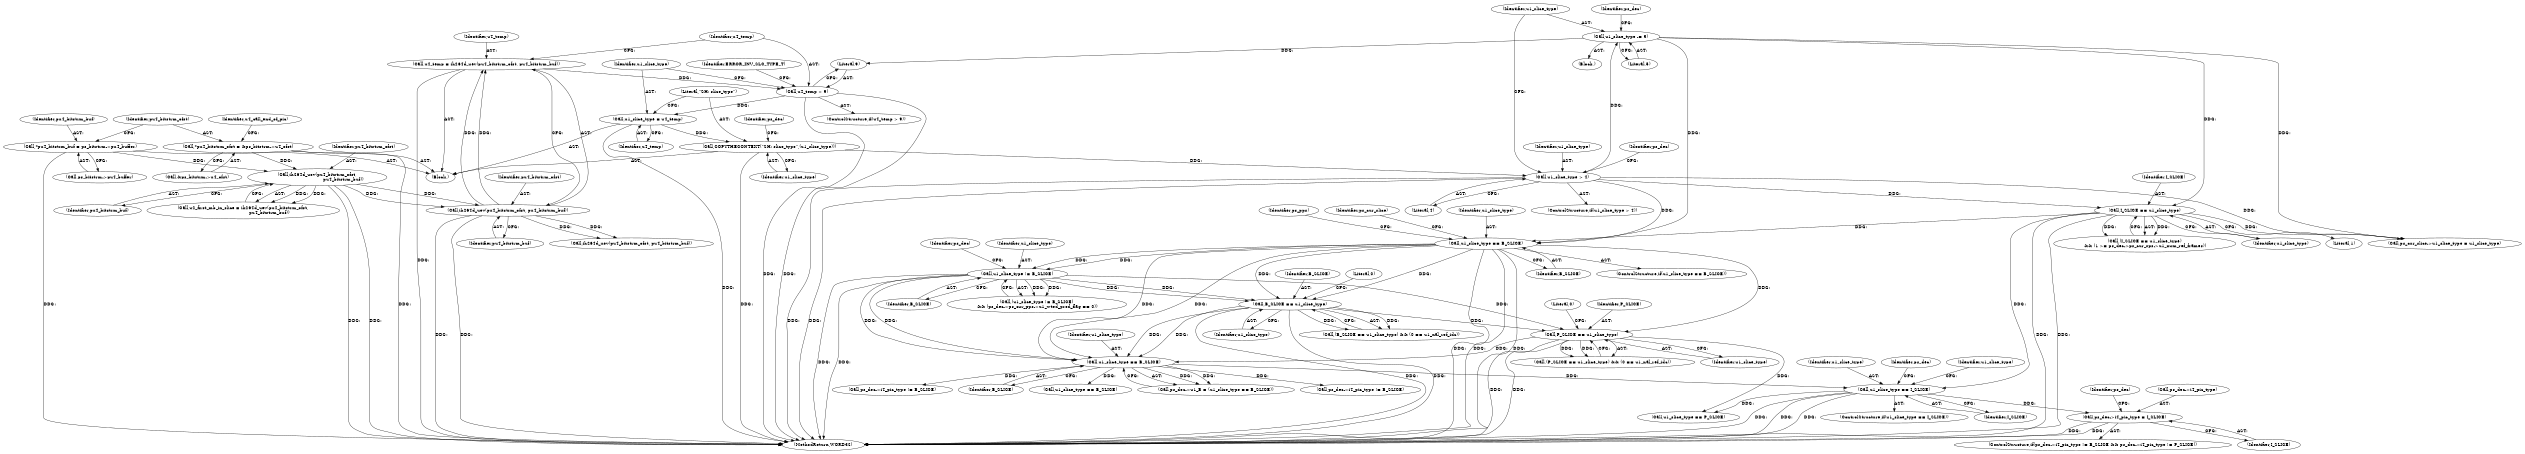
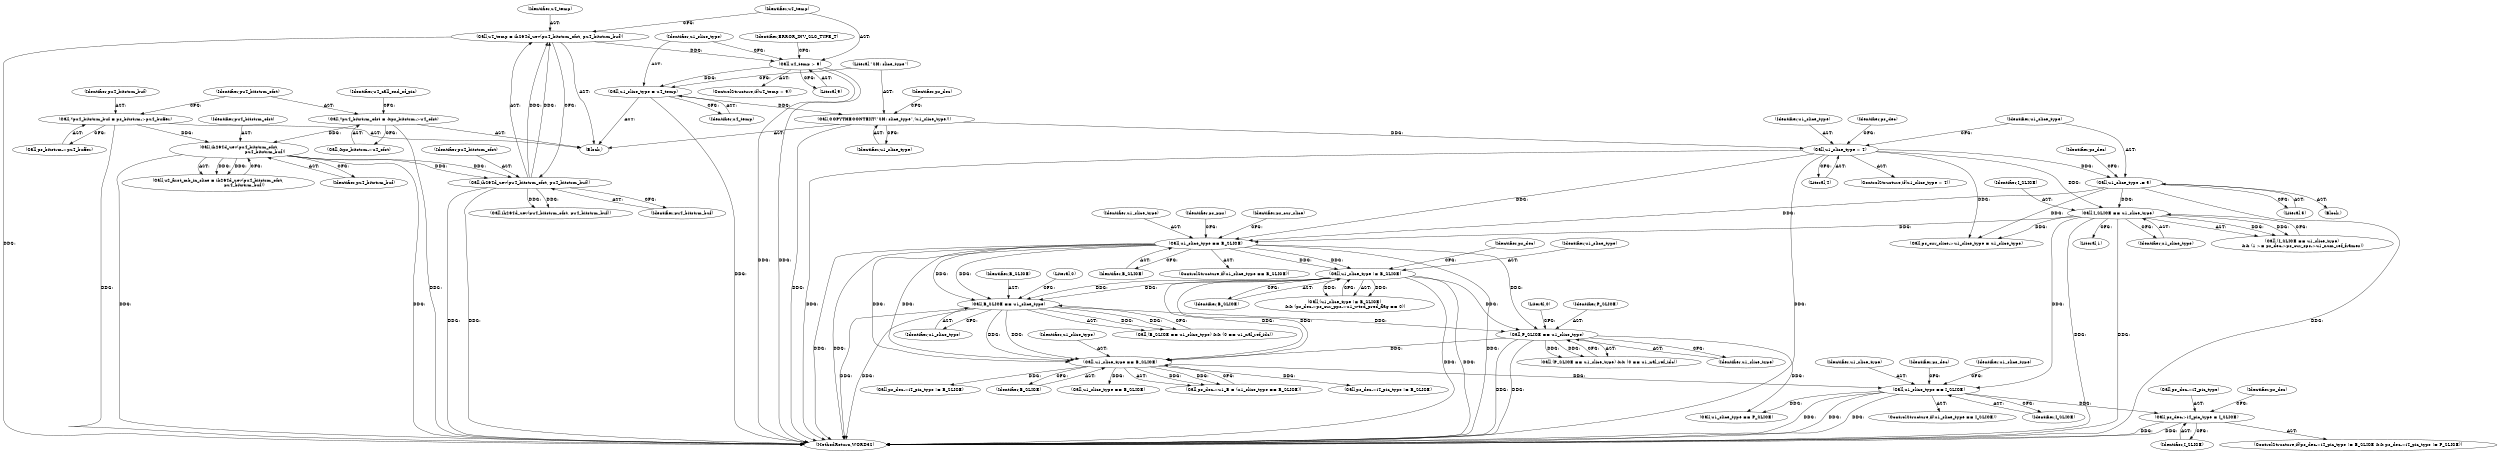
(1227, 51) -> (2048, 434)
